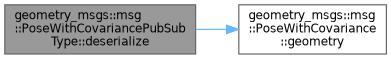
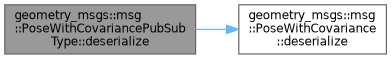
(313, 29) -> (313, 29)
